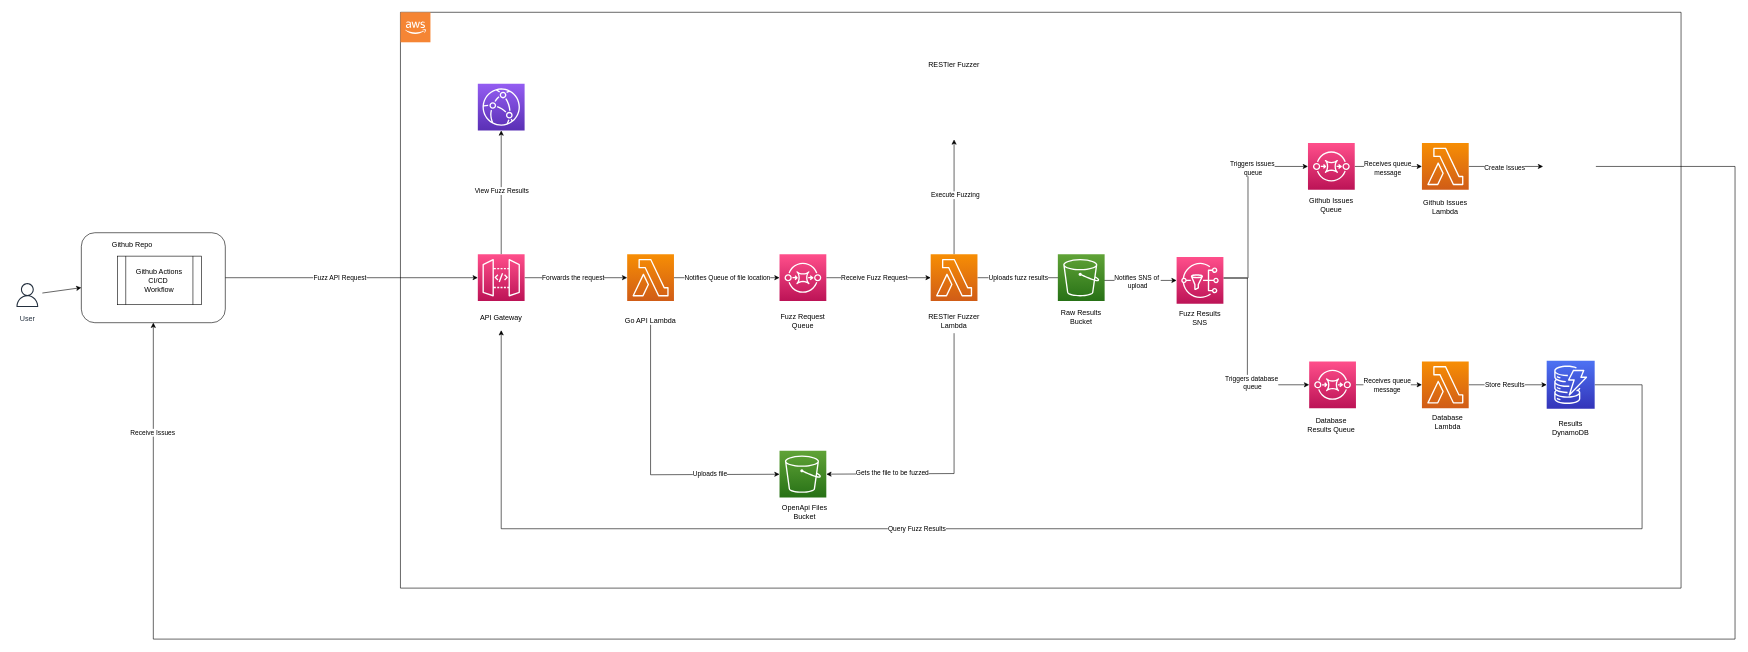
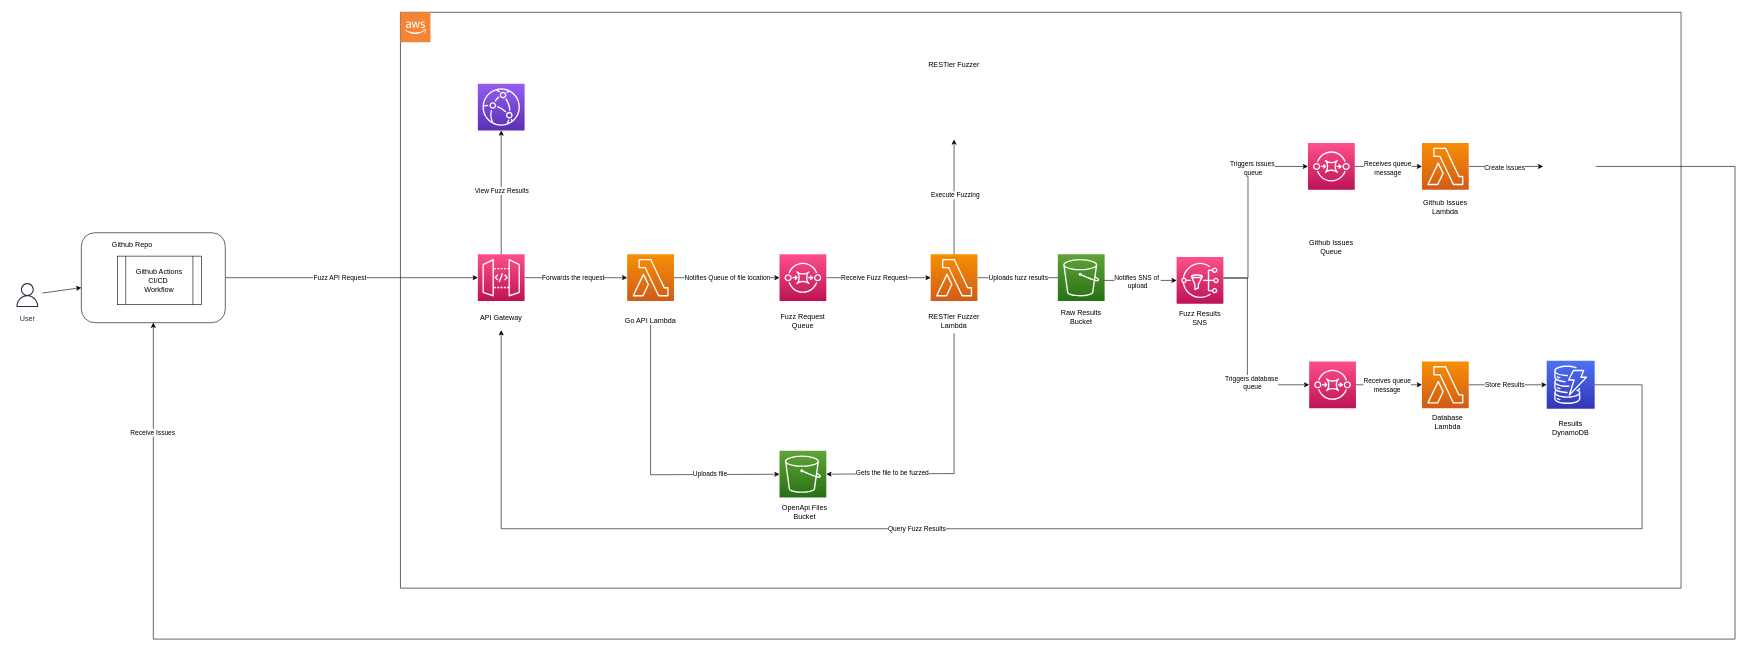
(1332, 205) -> (1332, 247)
(1332, 425) -> none
